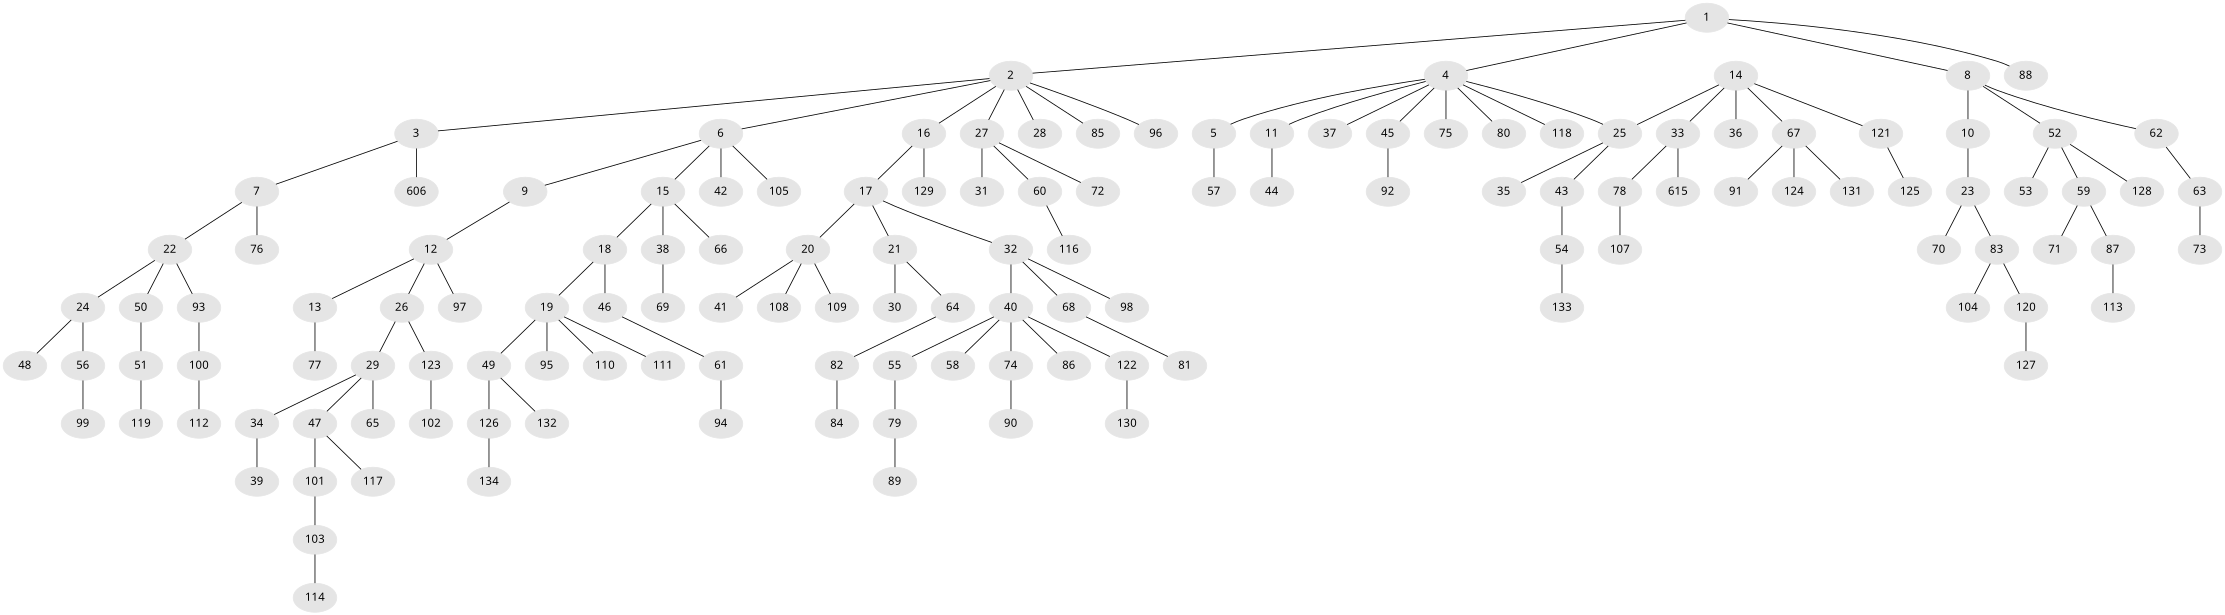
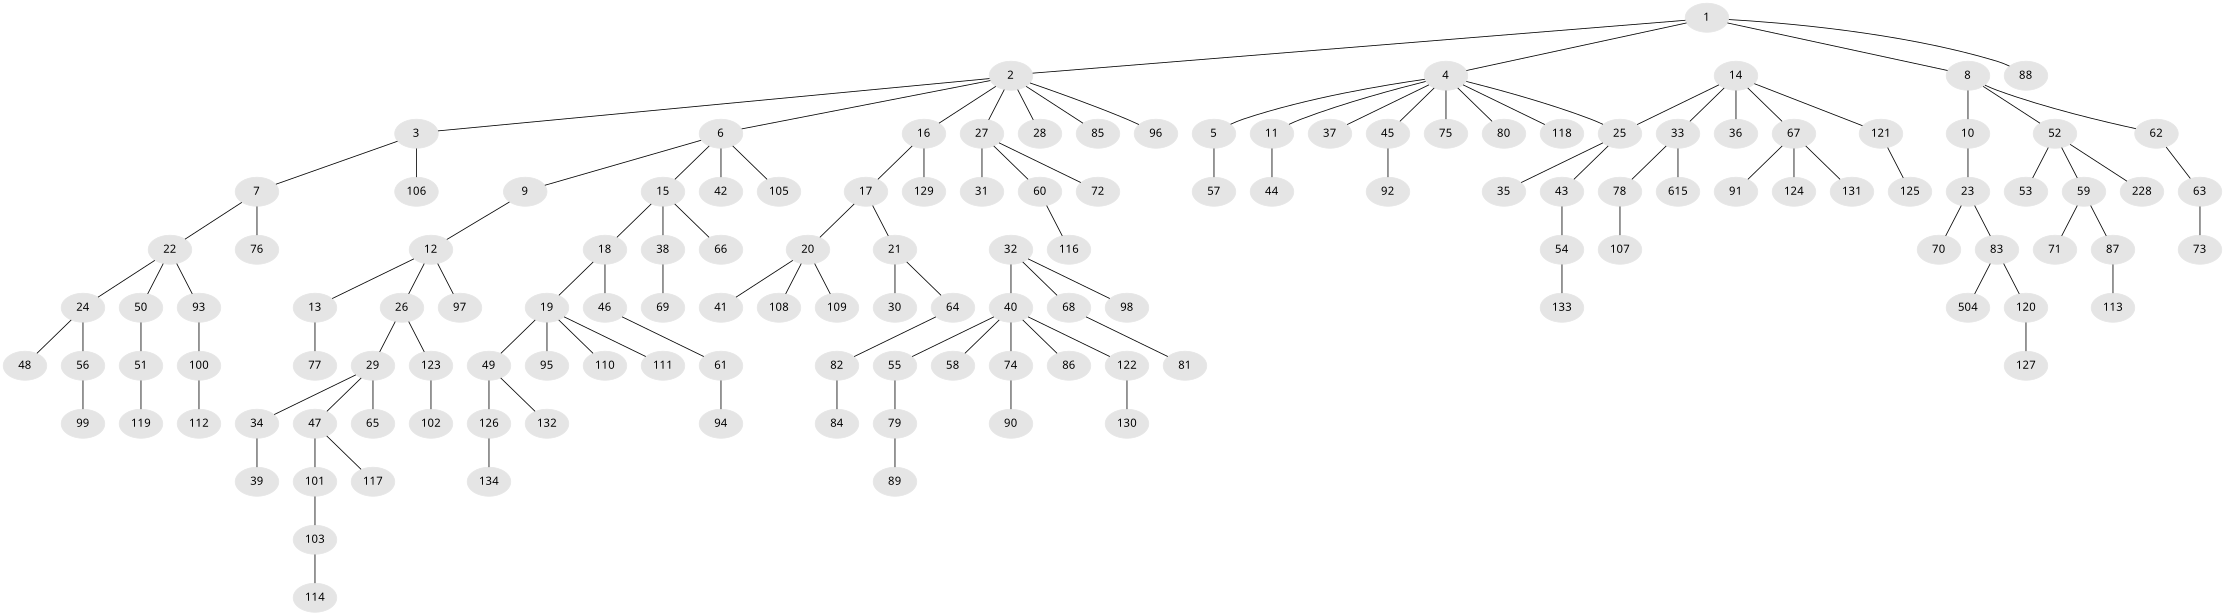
(416, 192) -> (416, 192)
(2142, 192) -> (2142, 192)
(937, 223) -> none
(1968, 308) -> (1968, 308)
